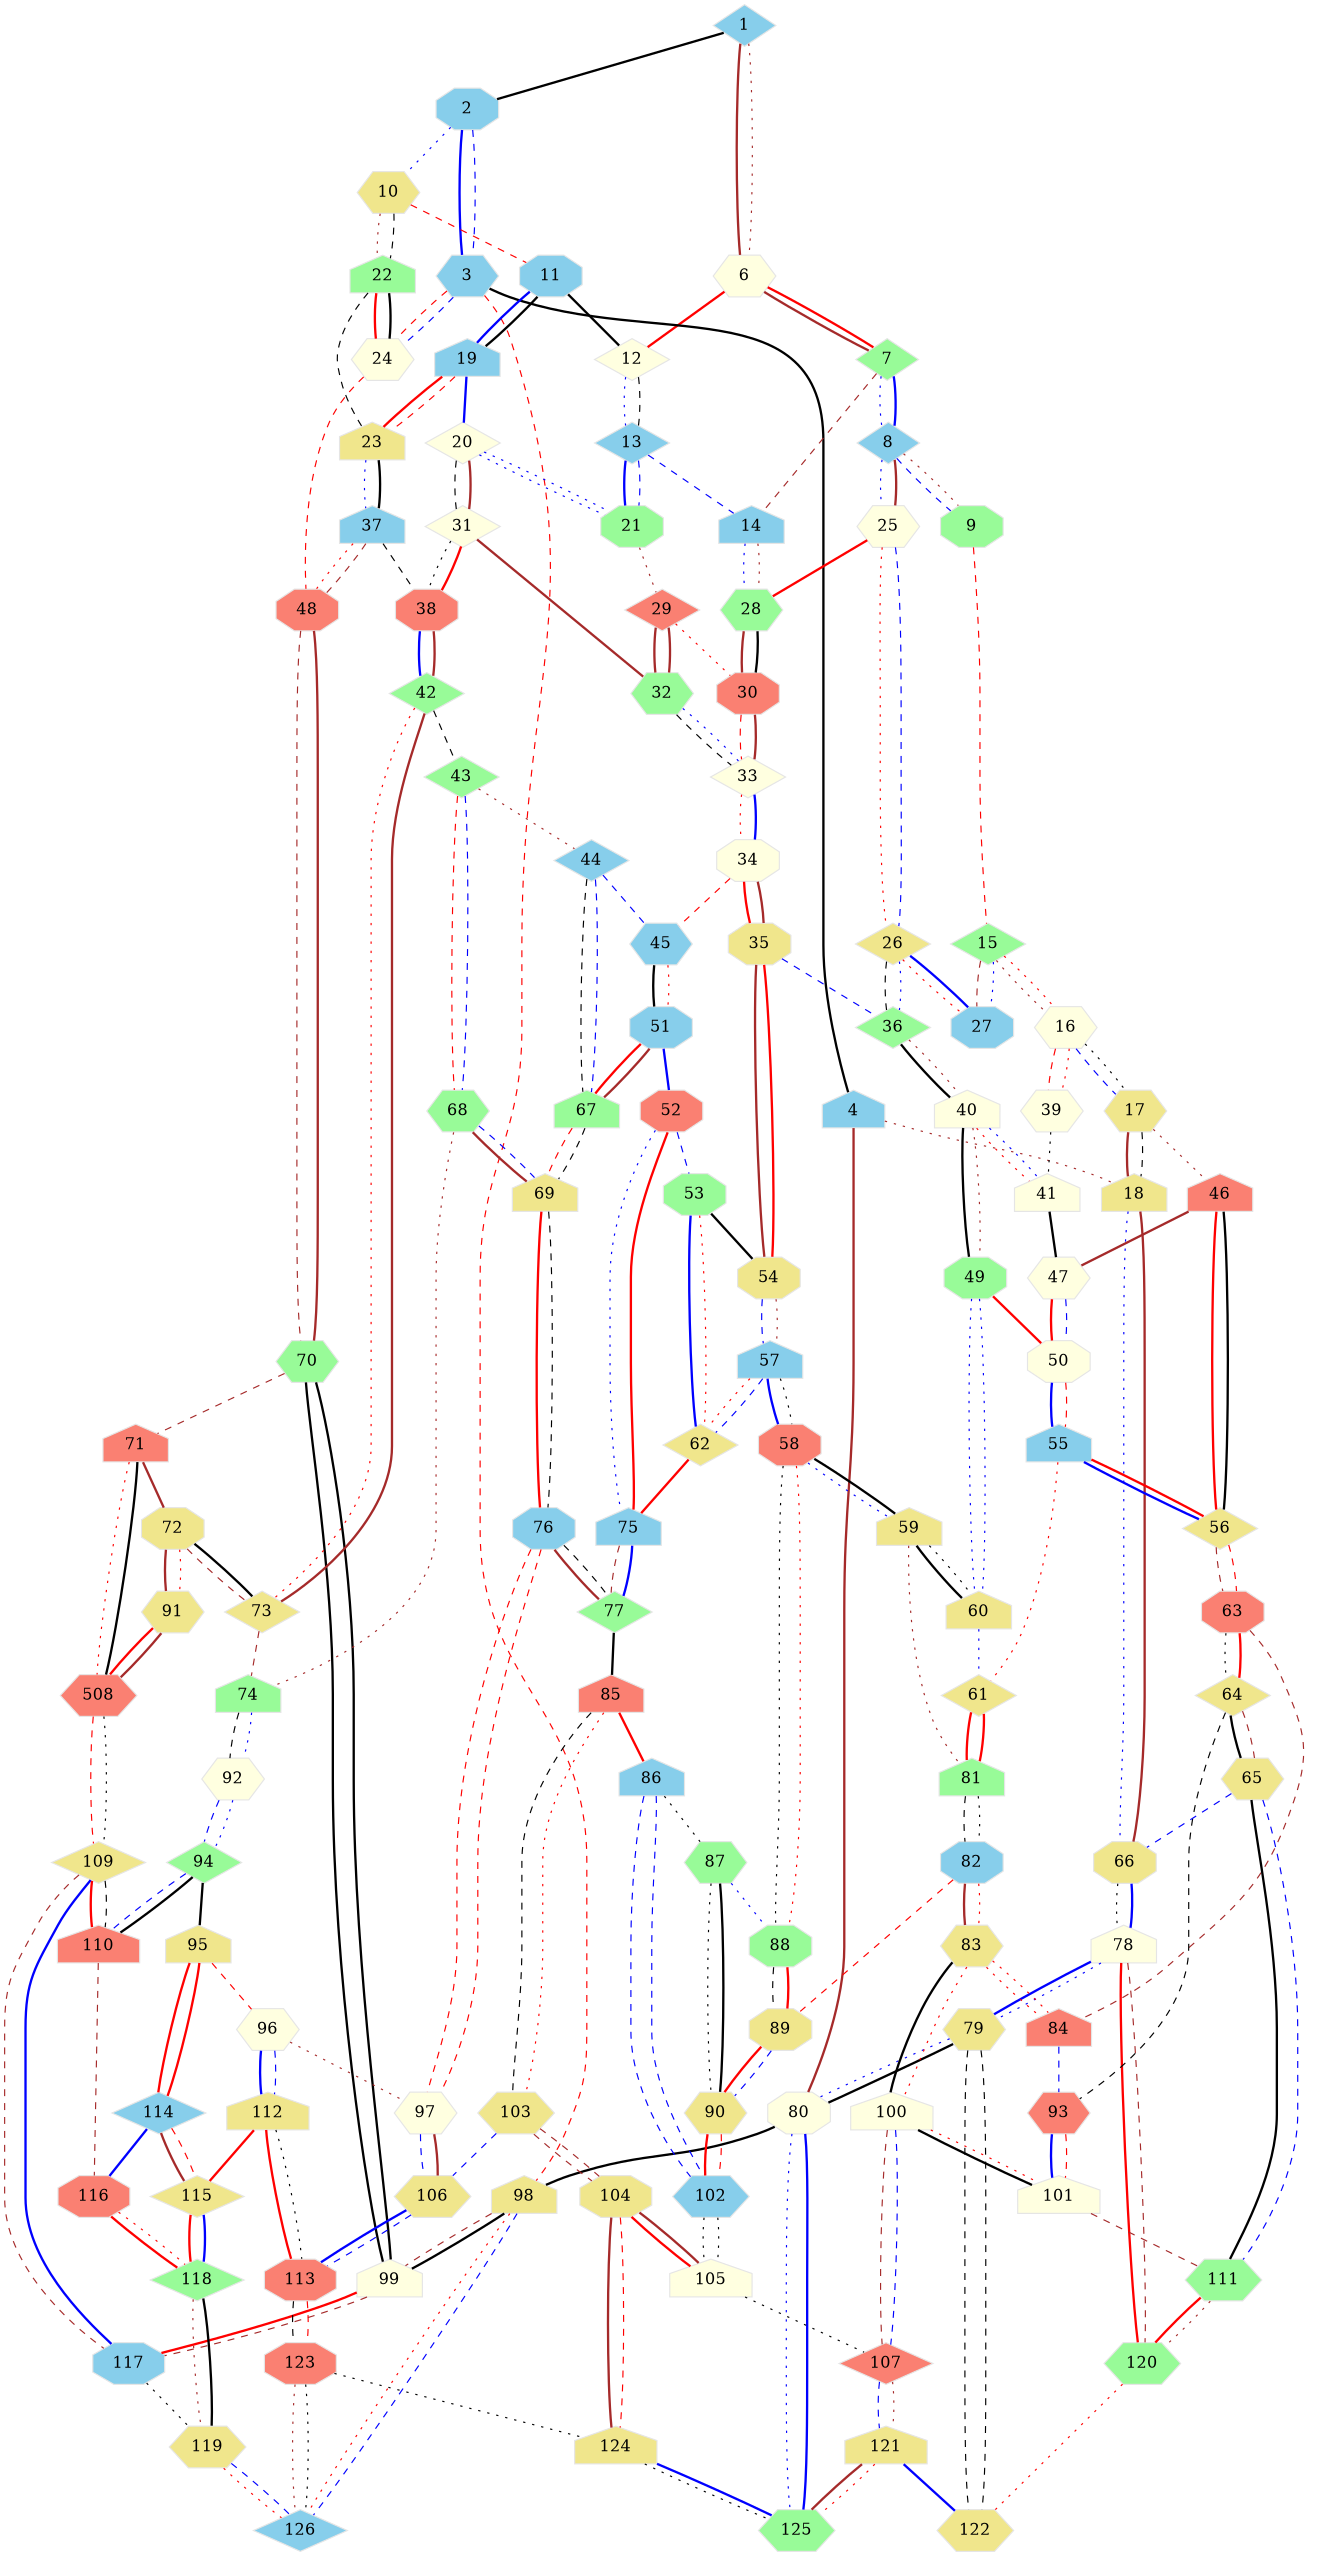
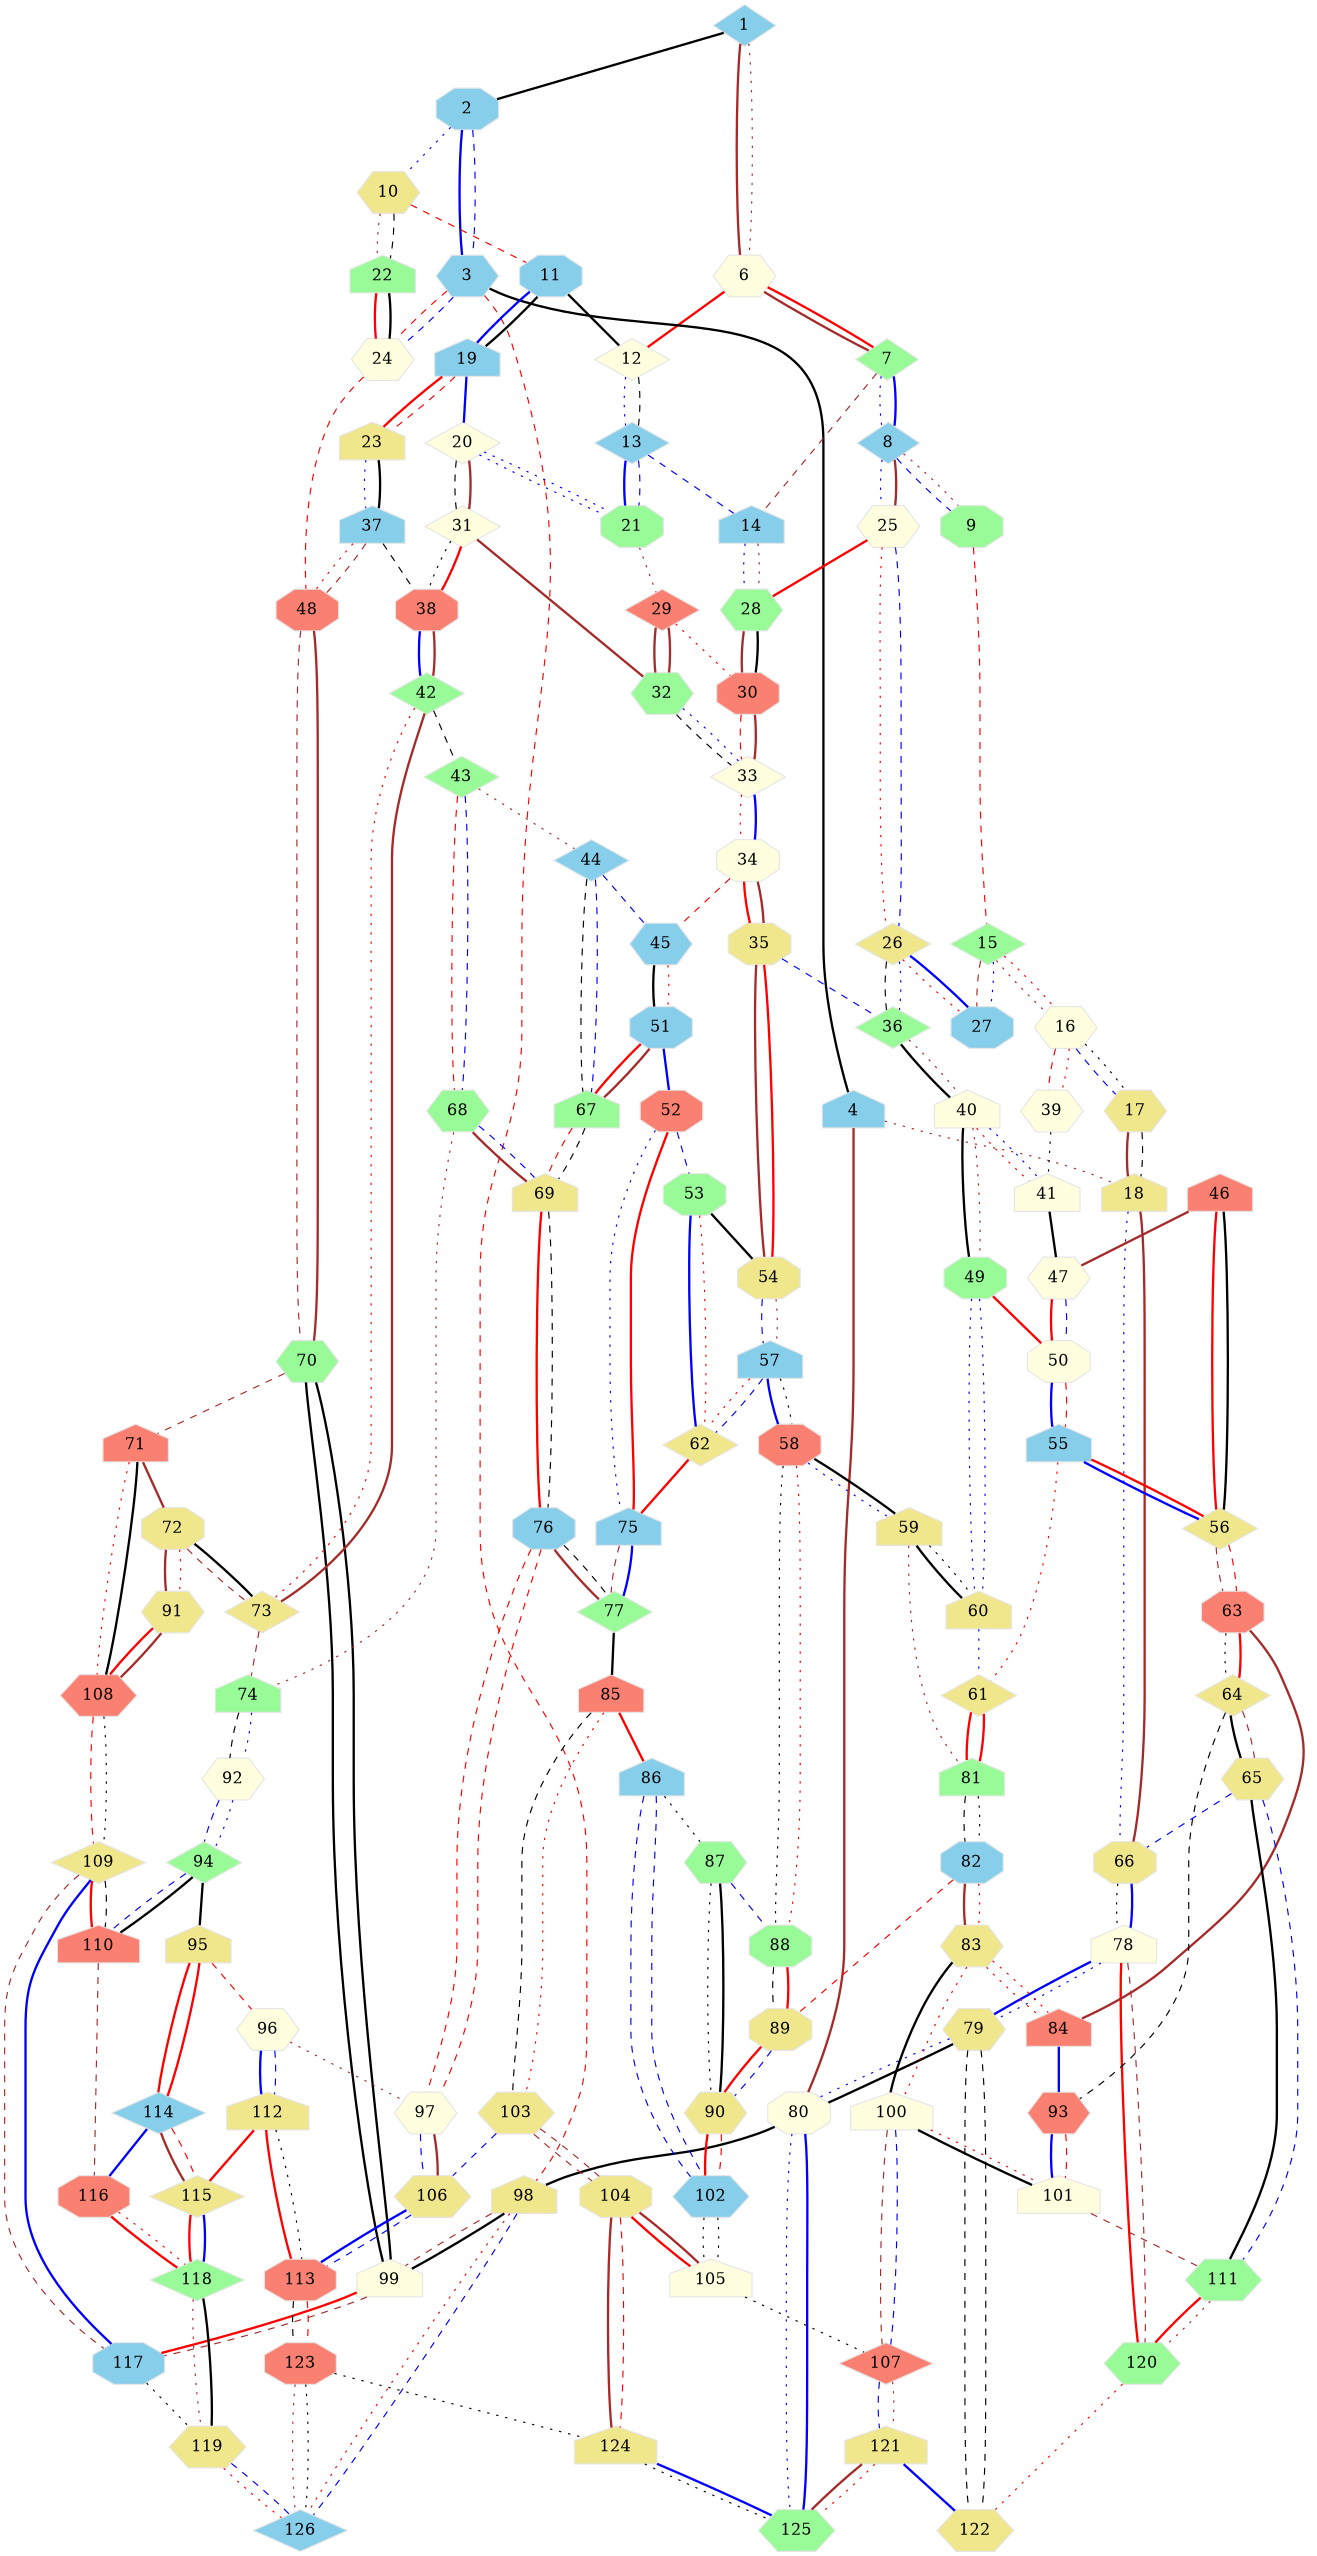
(337, 358) -> none
(1179, 1154) -> none
(99, 1696) -> (99, 1696)
(1269, 1859) -> (1269, 1859)
(748, 1905) -> (748, 1905)
(1059, 2069) -> (1059, 2069)
